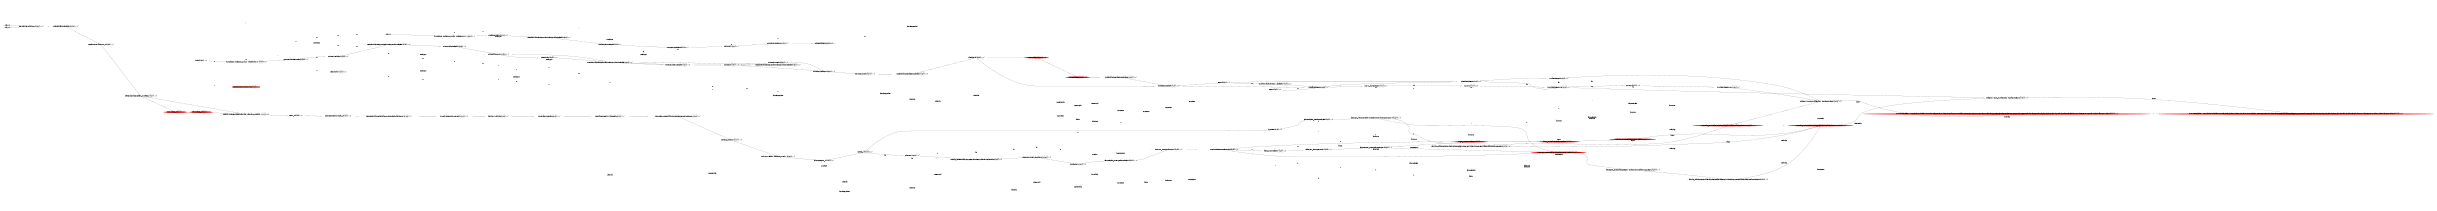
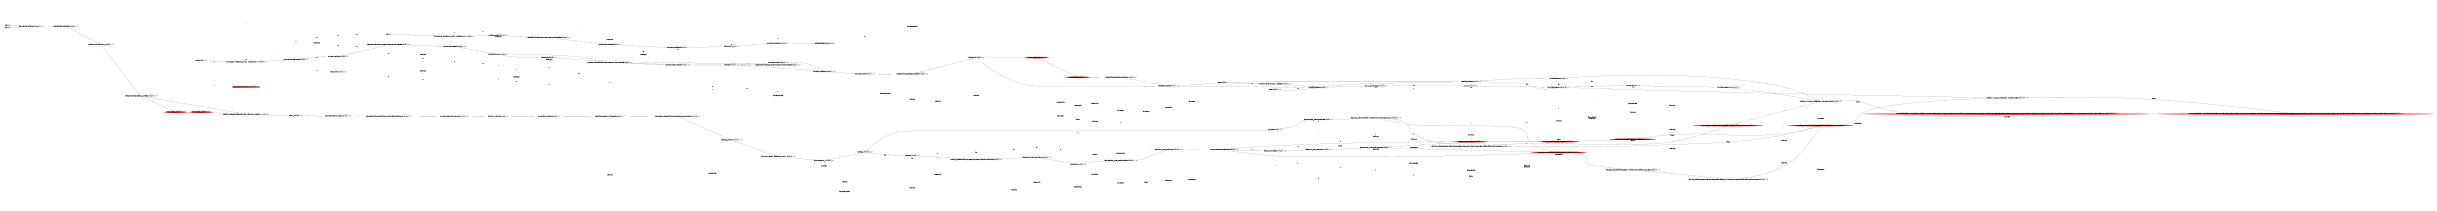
(1553, 84) -> (1552, 85)
